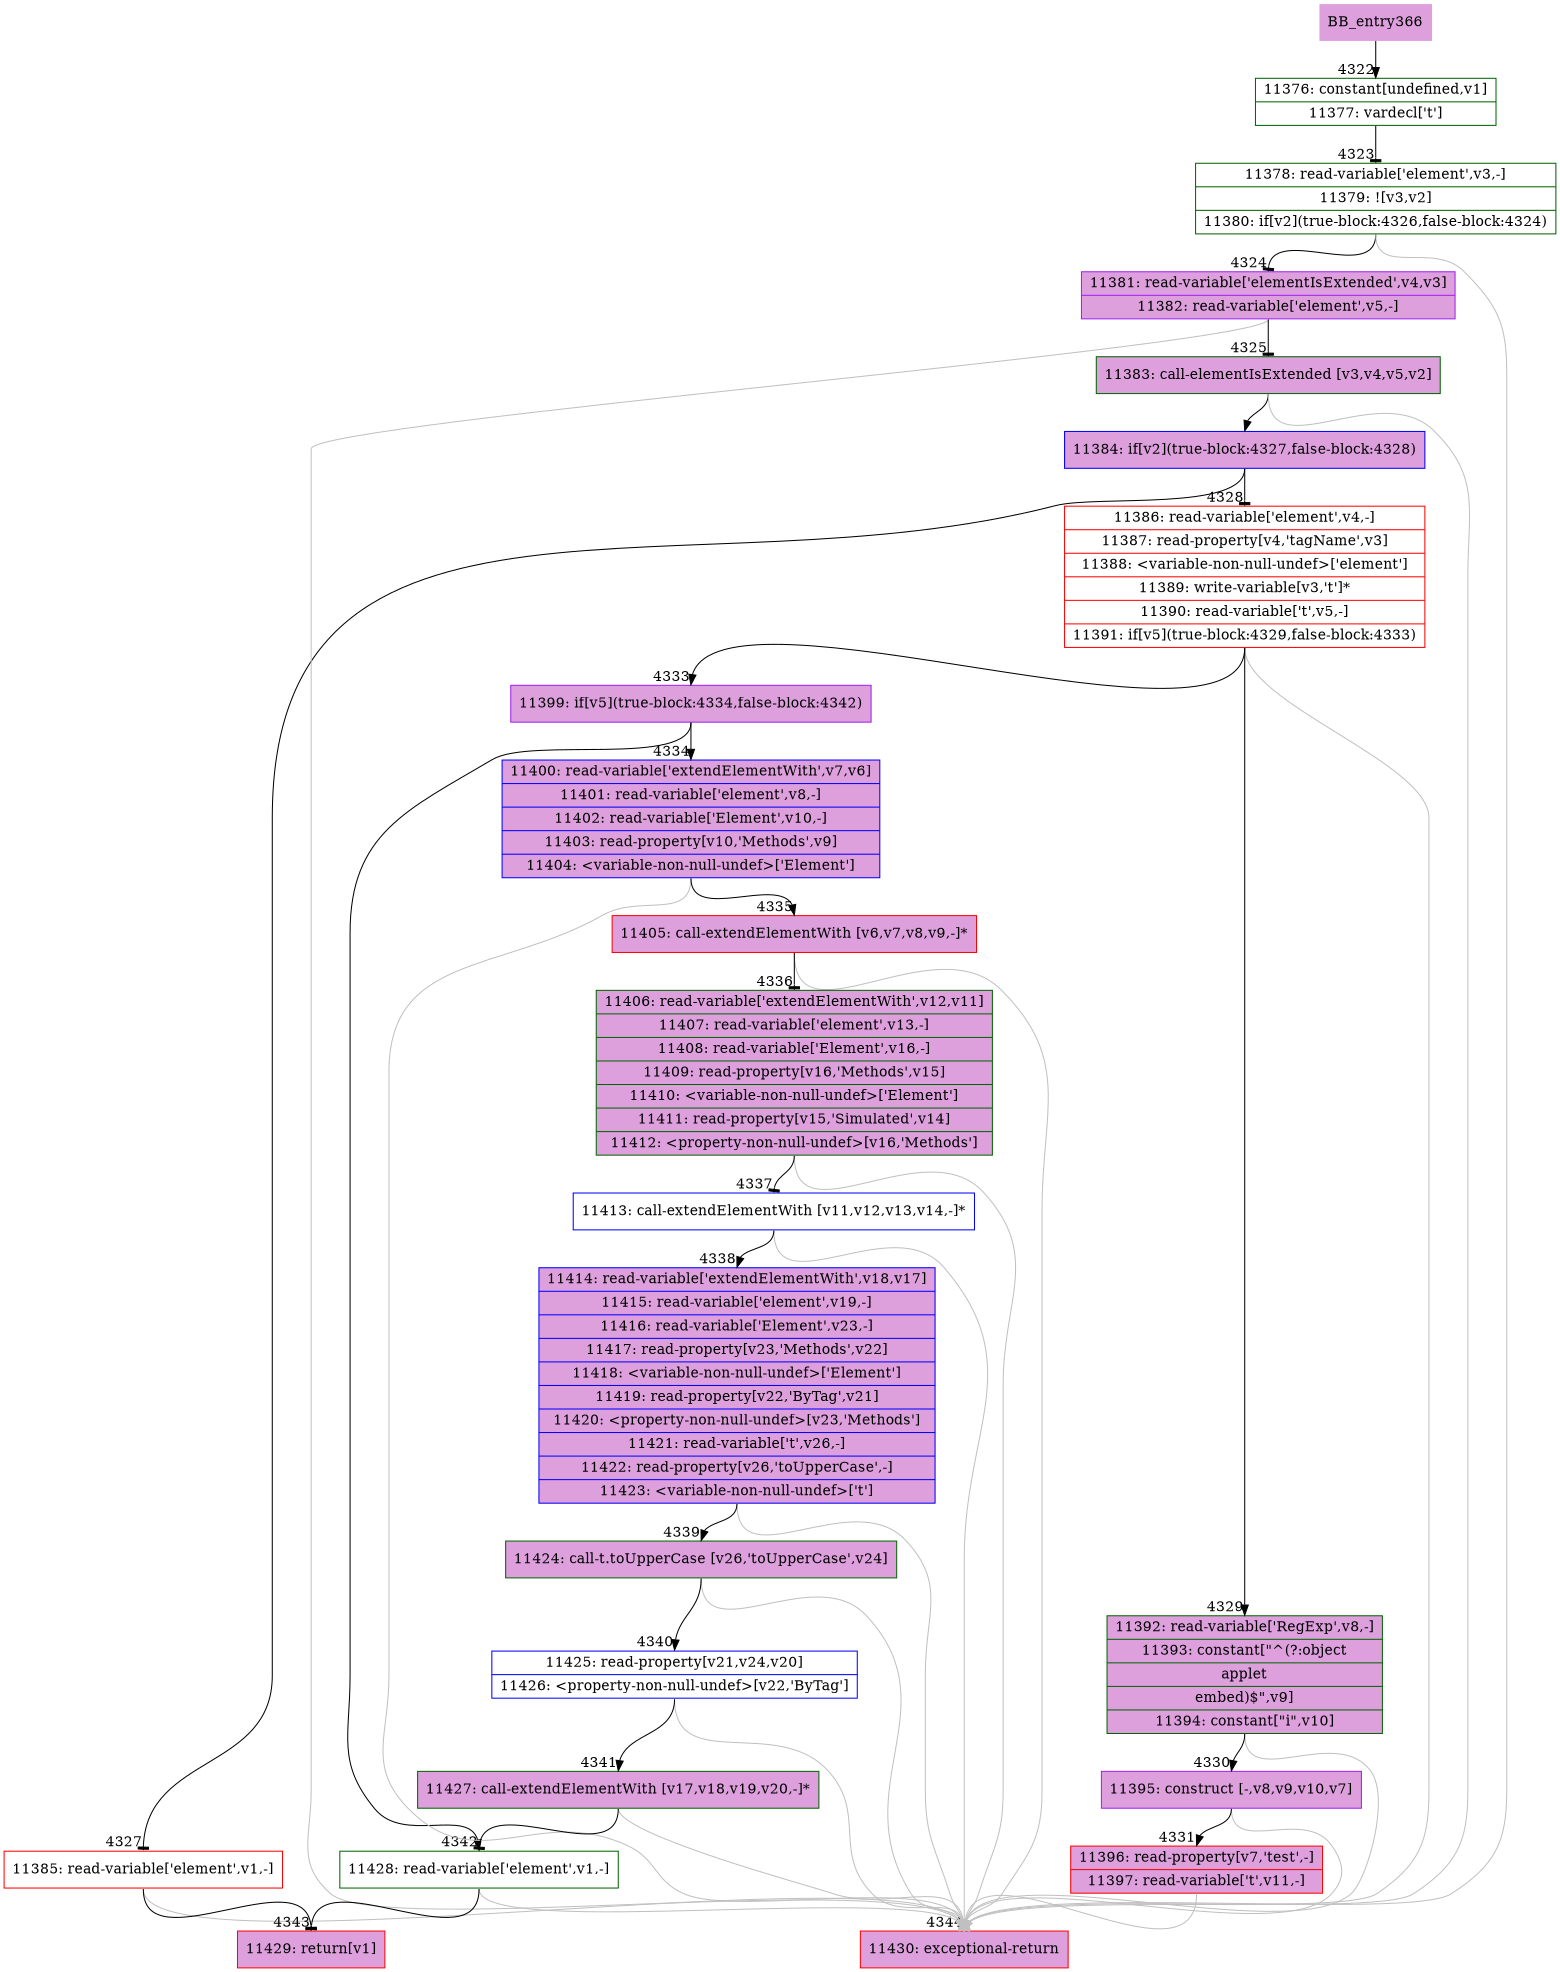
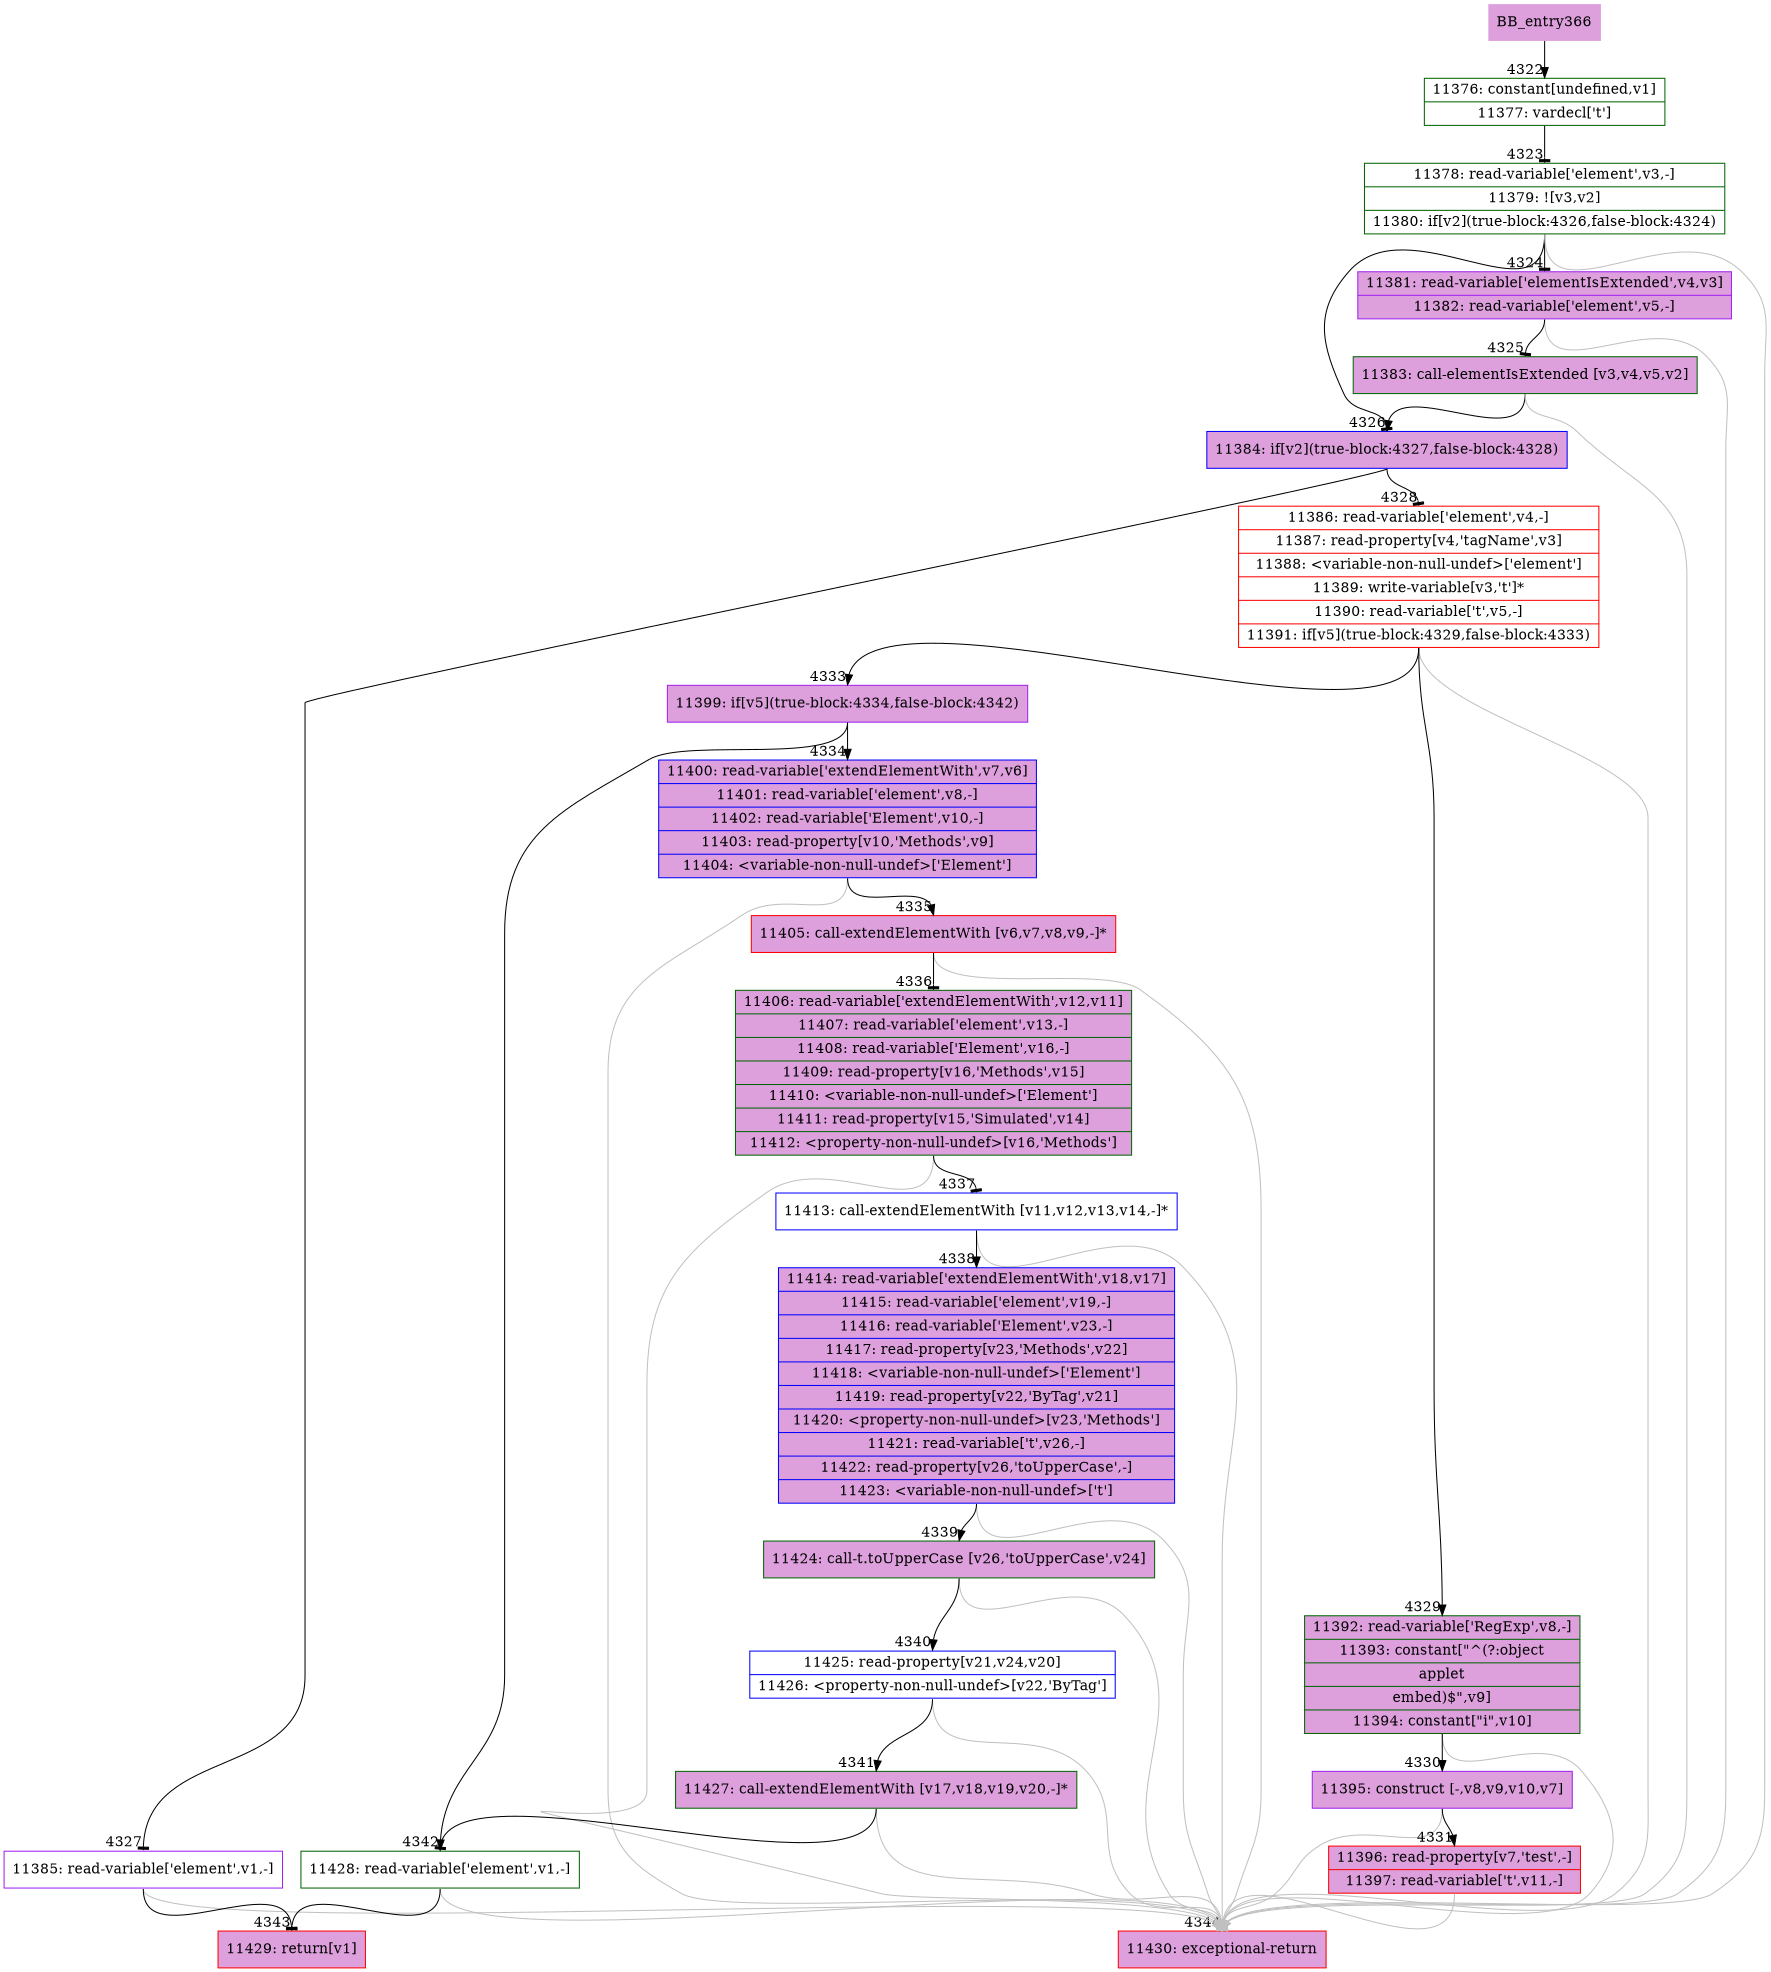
none -> (1364, 261)
(143, 1870) -> (143, 1870)
